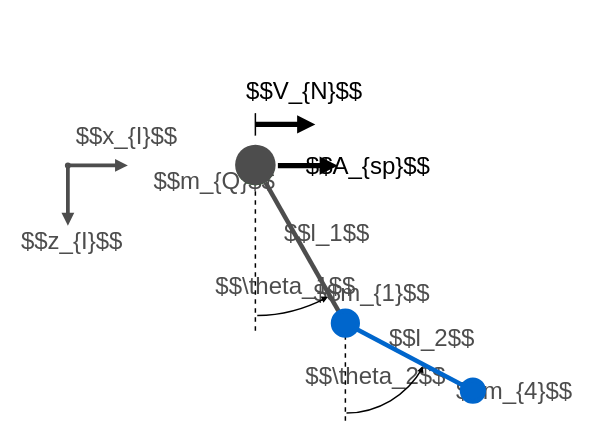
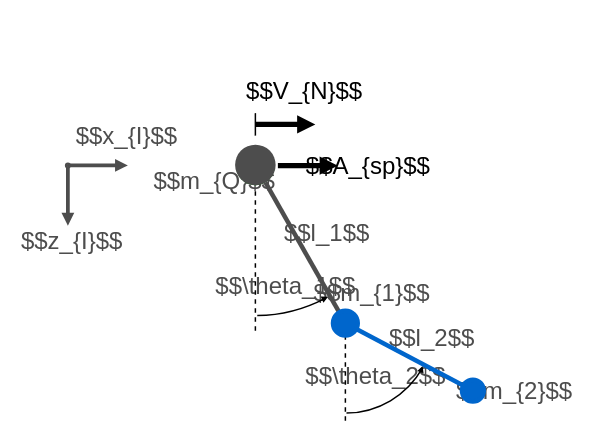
(515, 390) -> (515, 390)
